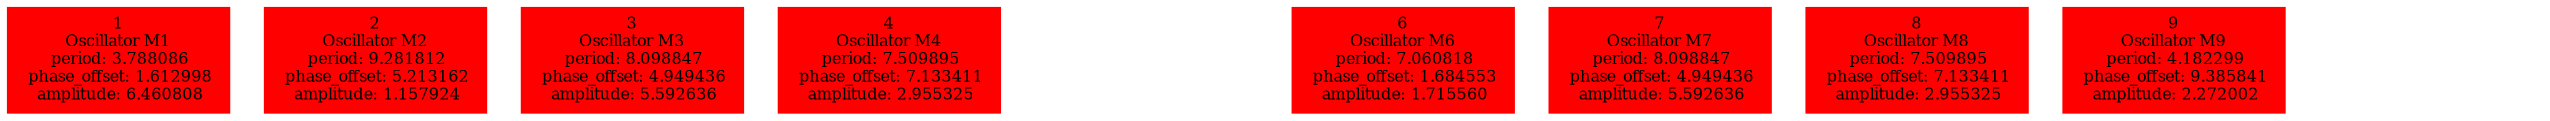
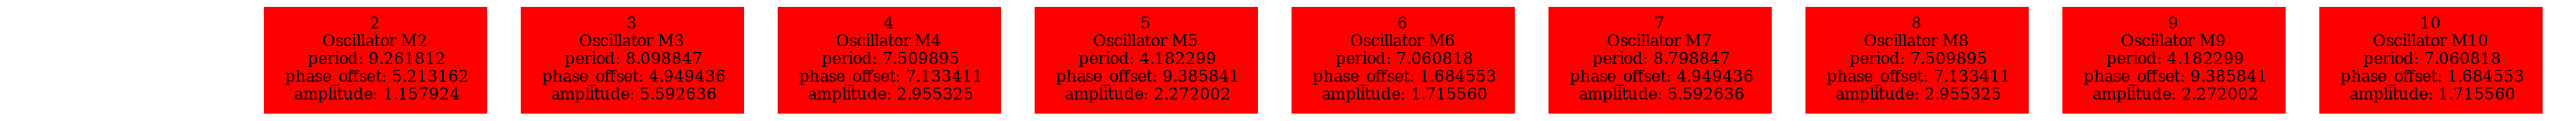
(376, 59) -> (376, 59)
(1660, 59) -> (1660, 59)
(119, 60) -> none
none -> (1146, 60)
none -> (2431, 60)
